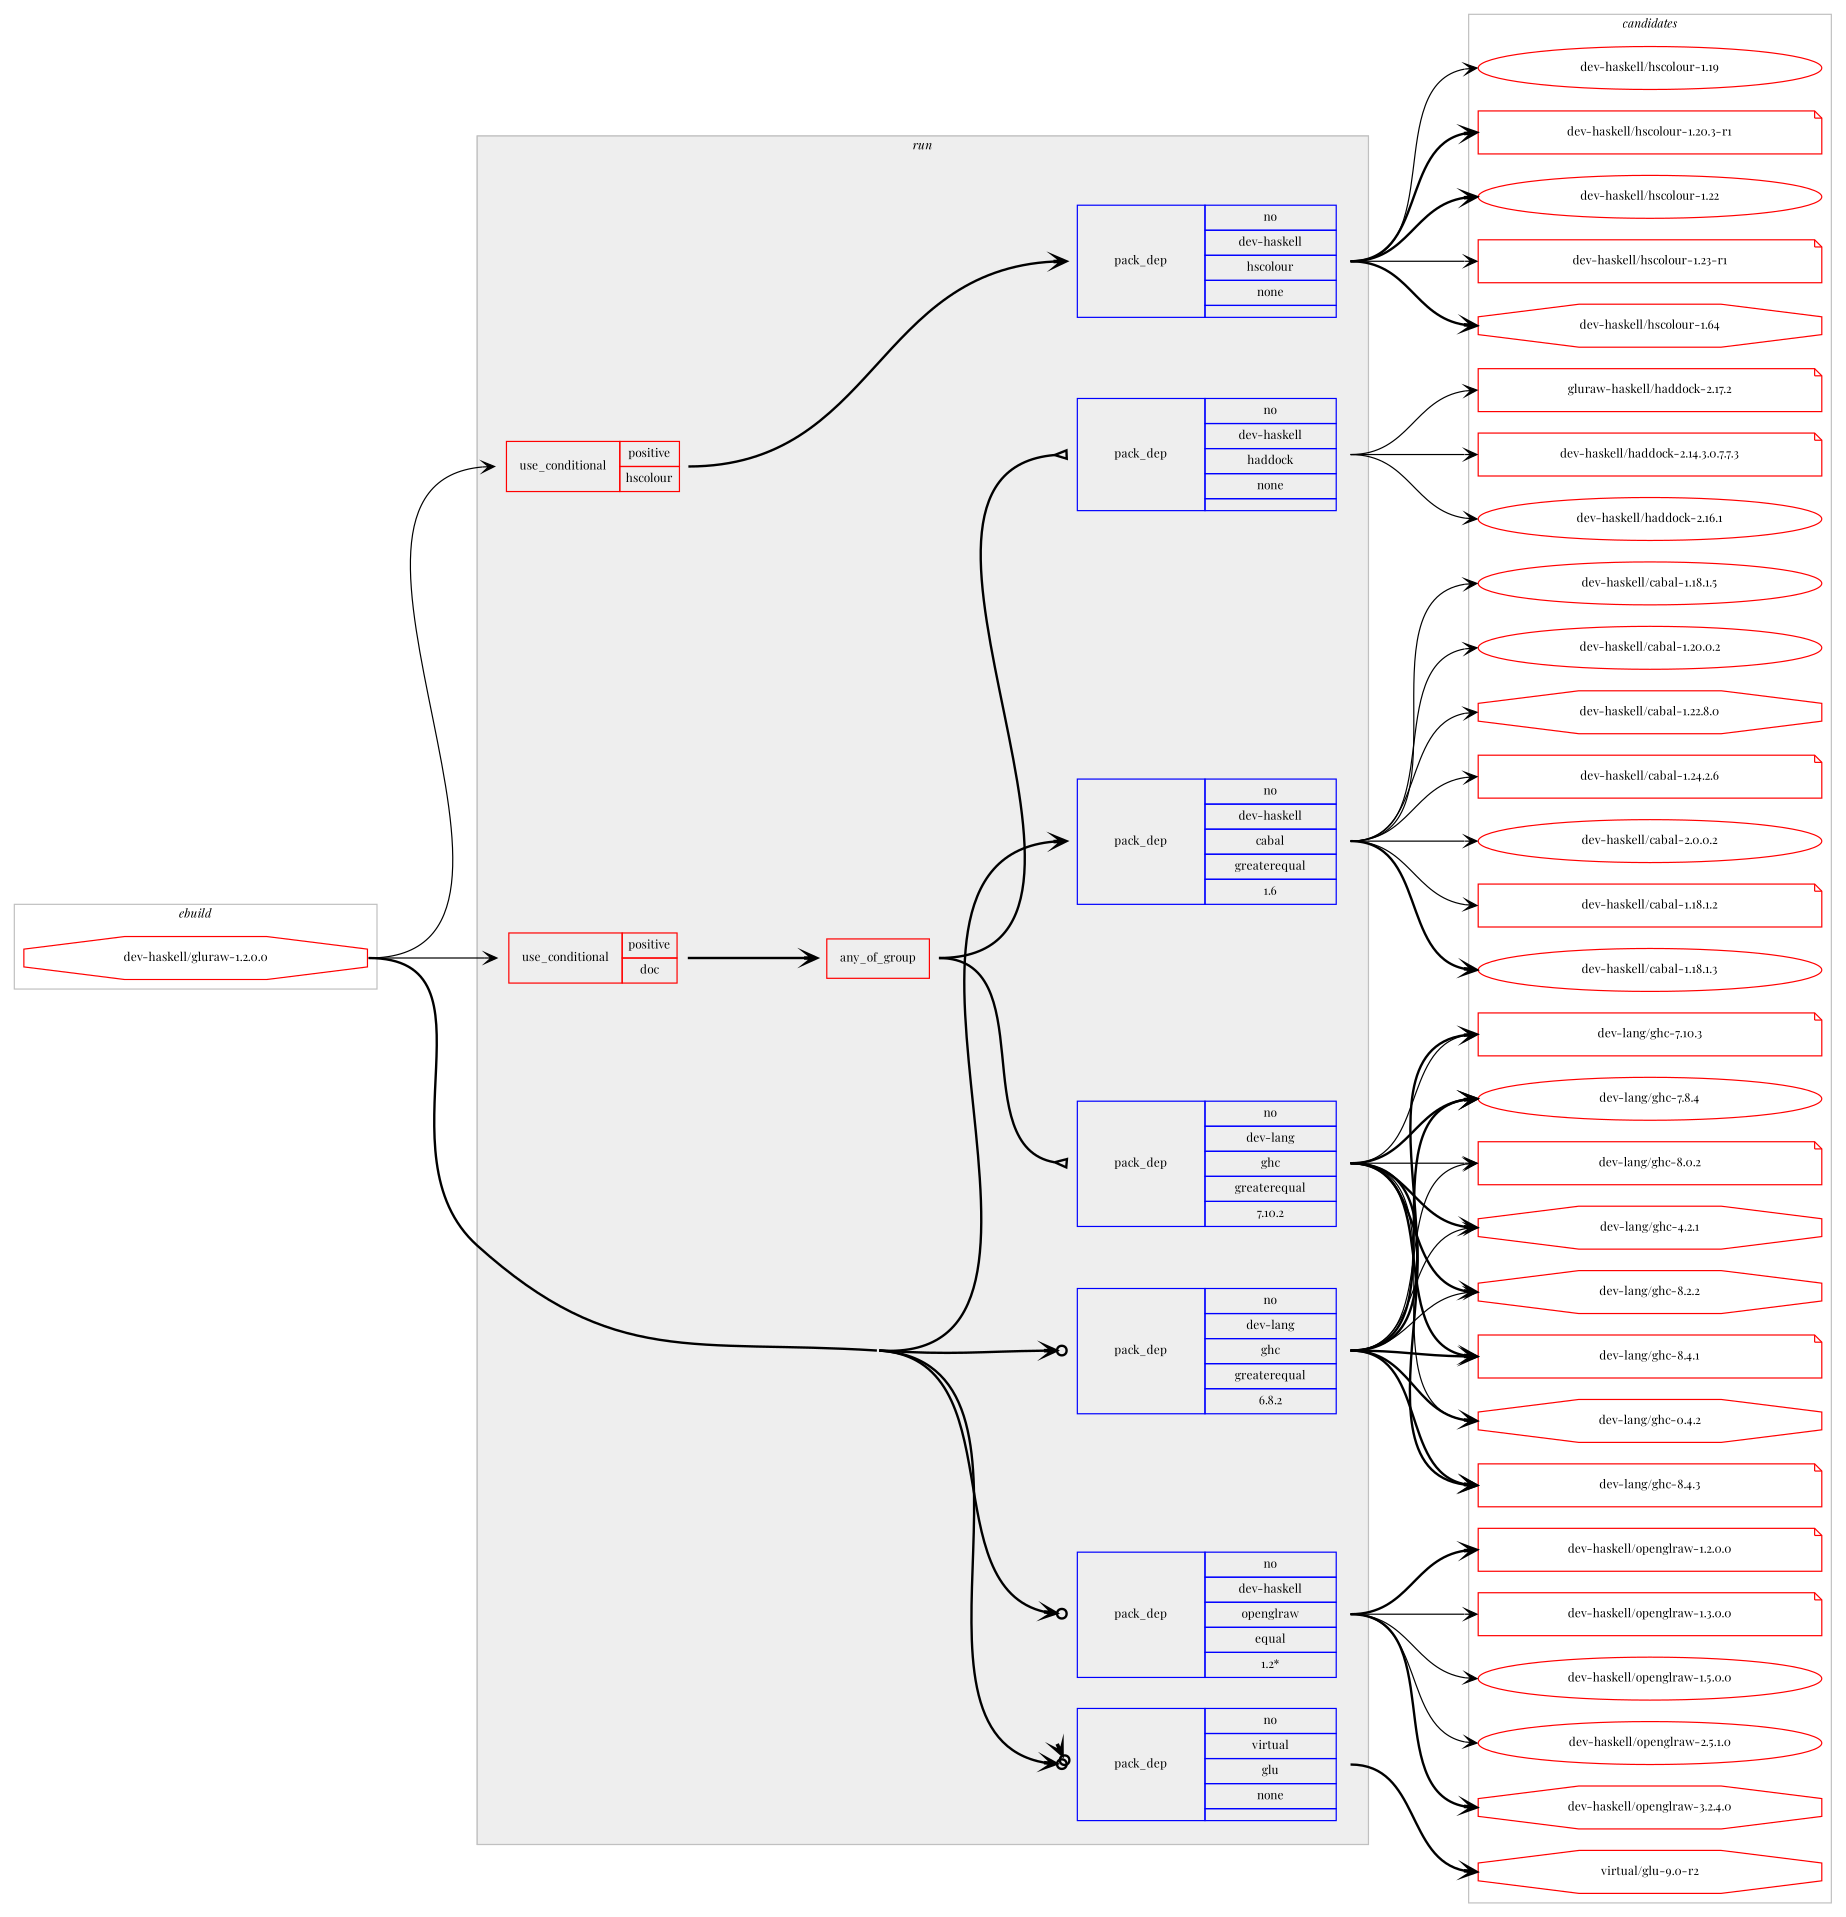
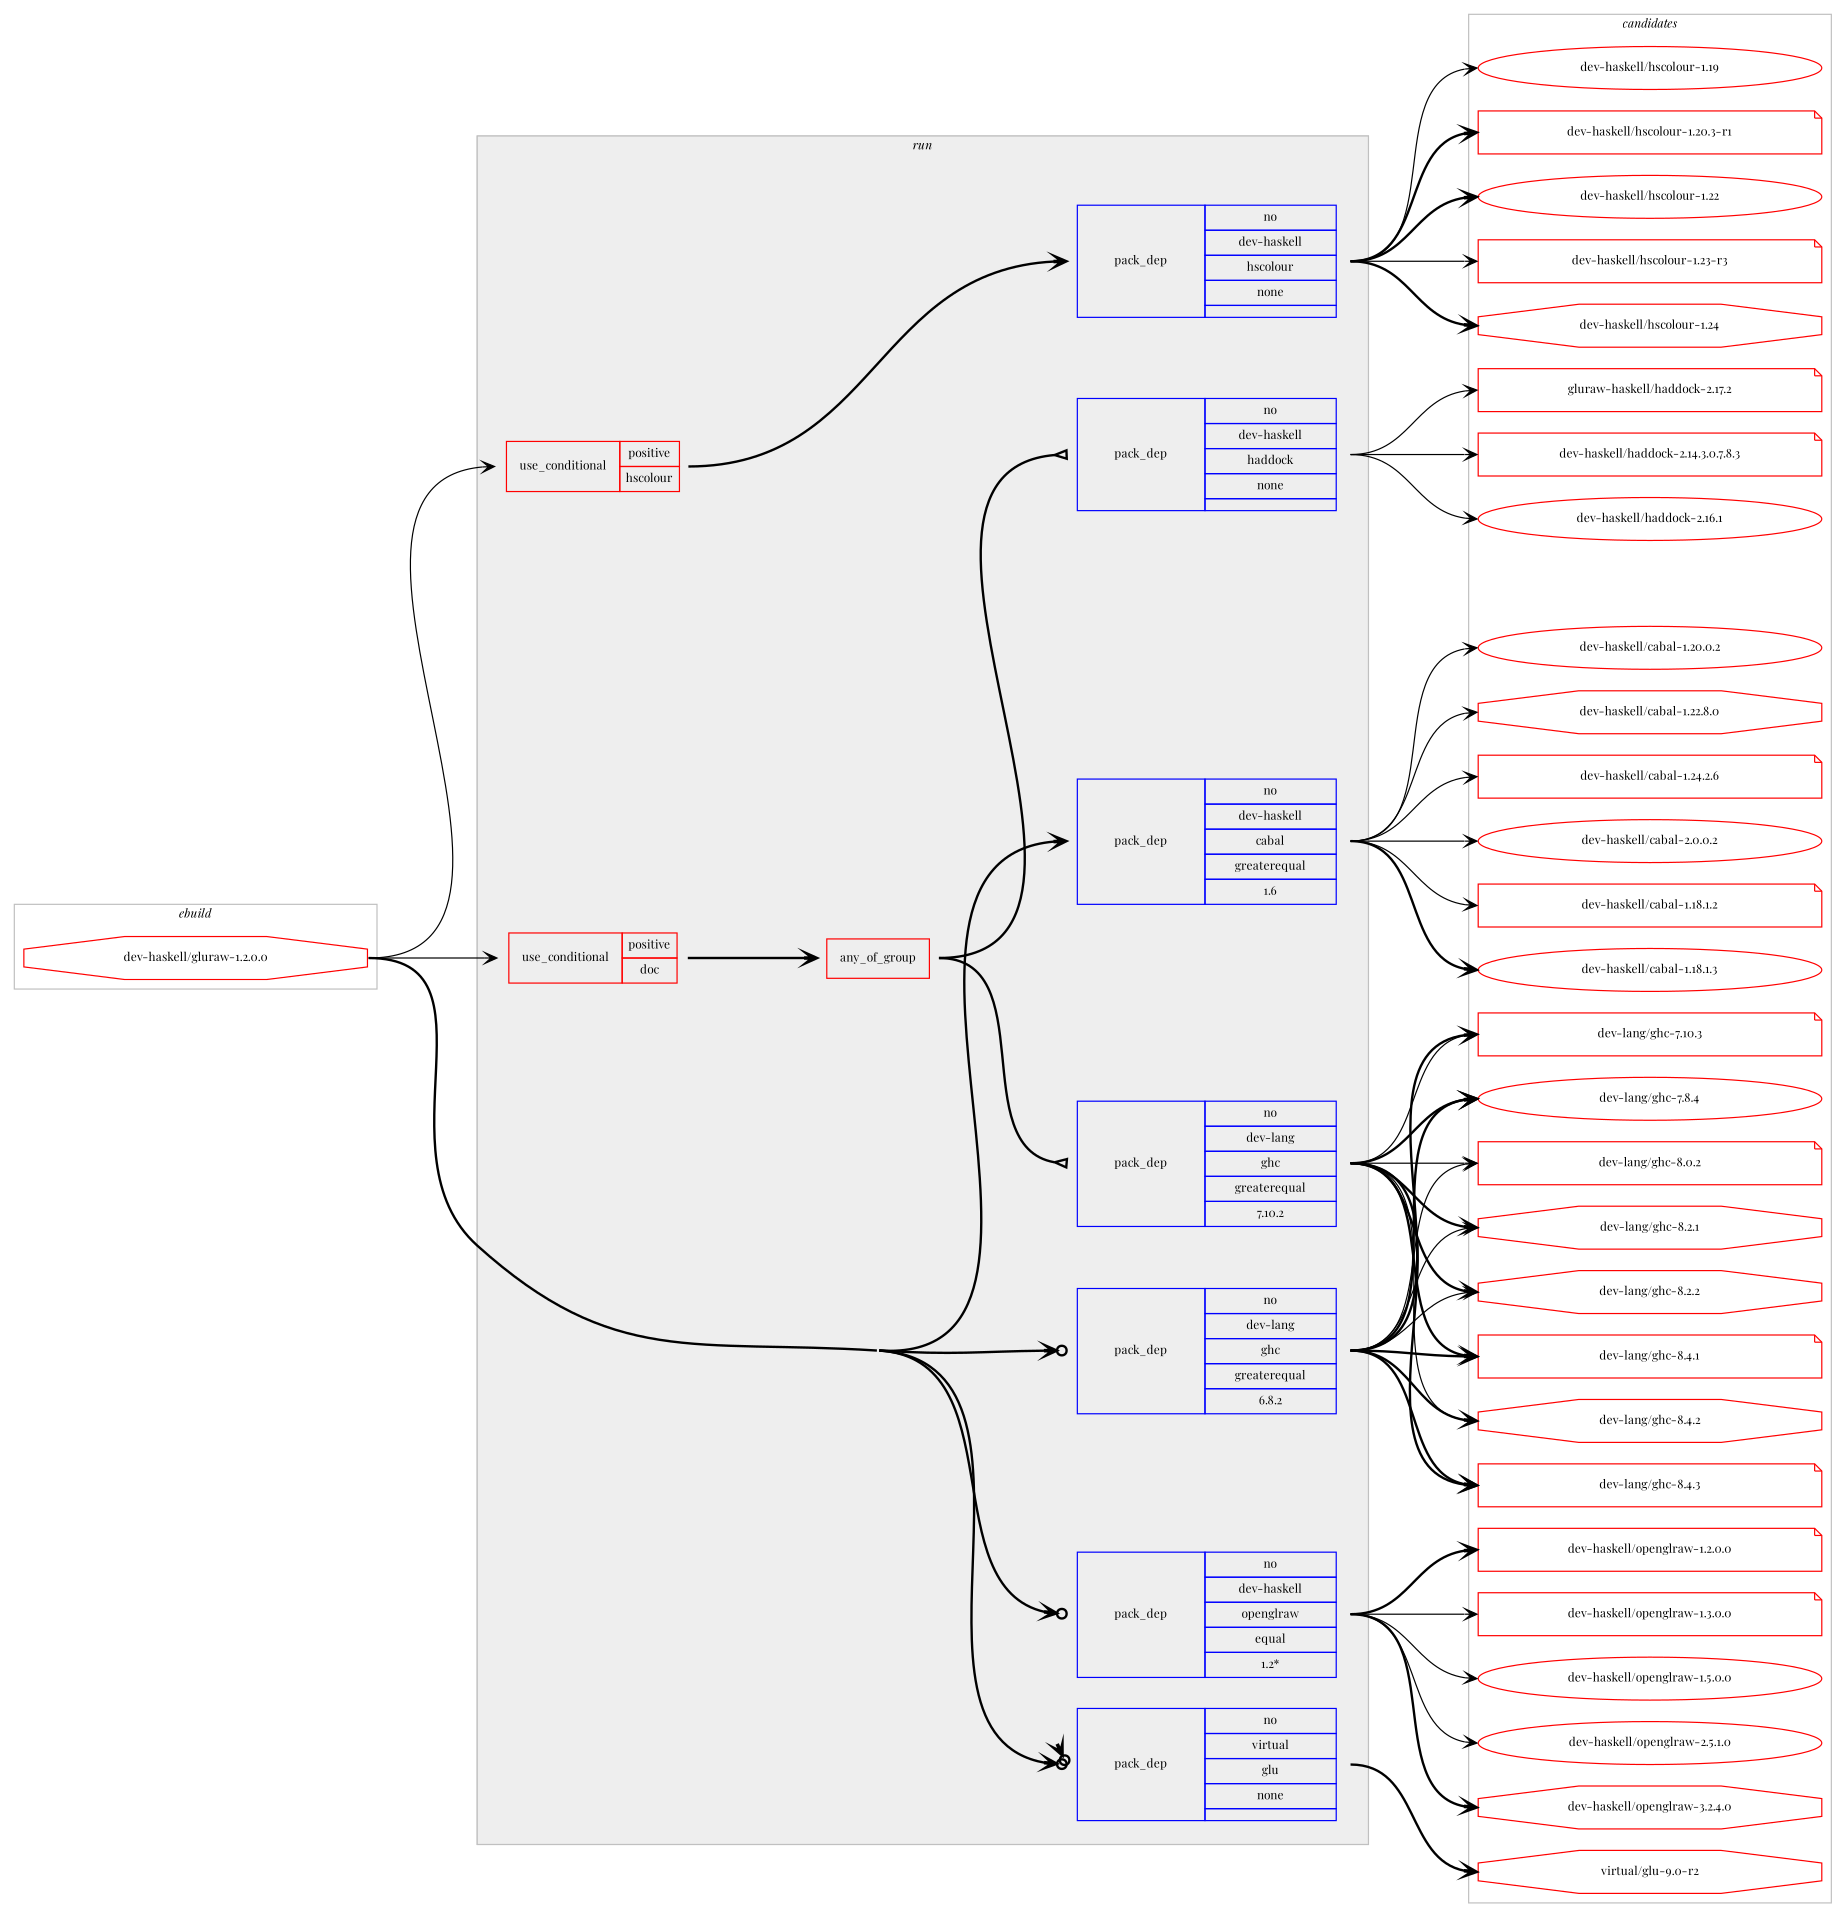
(1650, 261) -> (1650, 261)
(1650, 326) -> (1650, 326)
(1650, 455) -> (1650, 455)
(1650, 583) -> none
(1650, 1228) -> (1650, 1228)
(1650, 1421) -> (1650, 1421)
